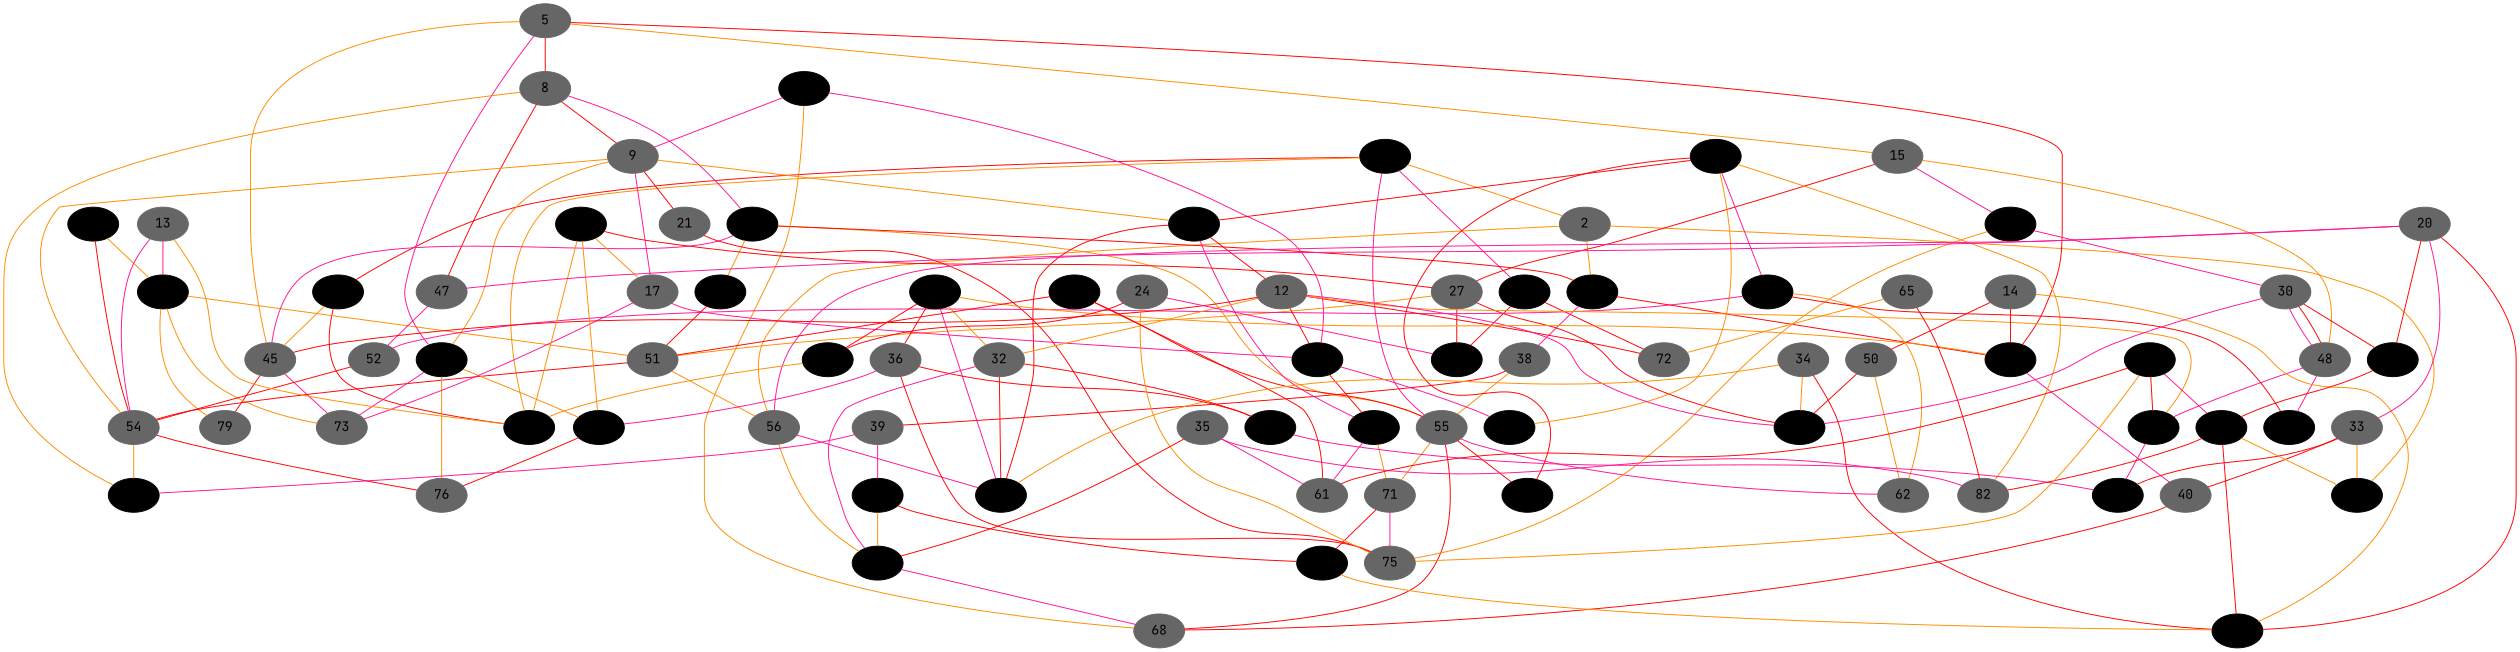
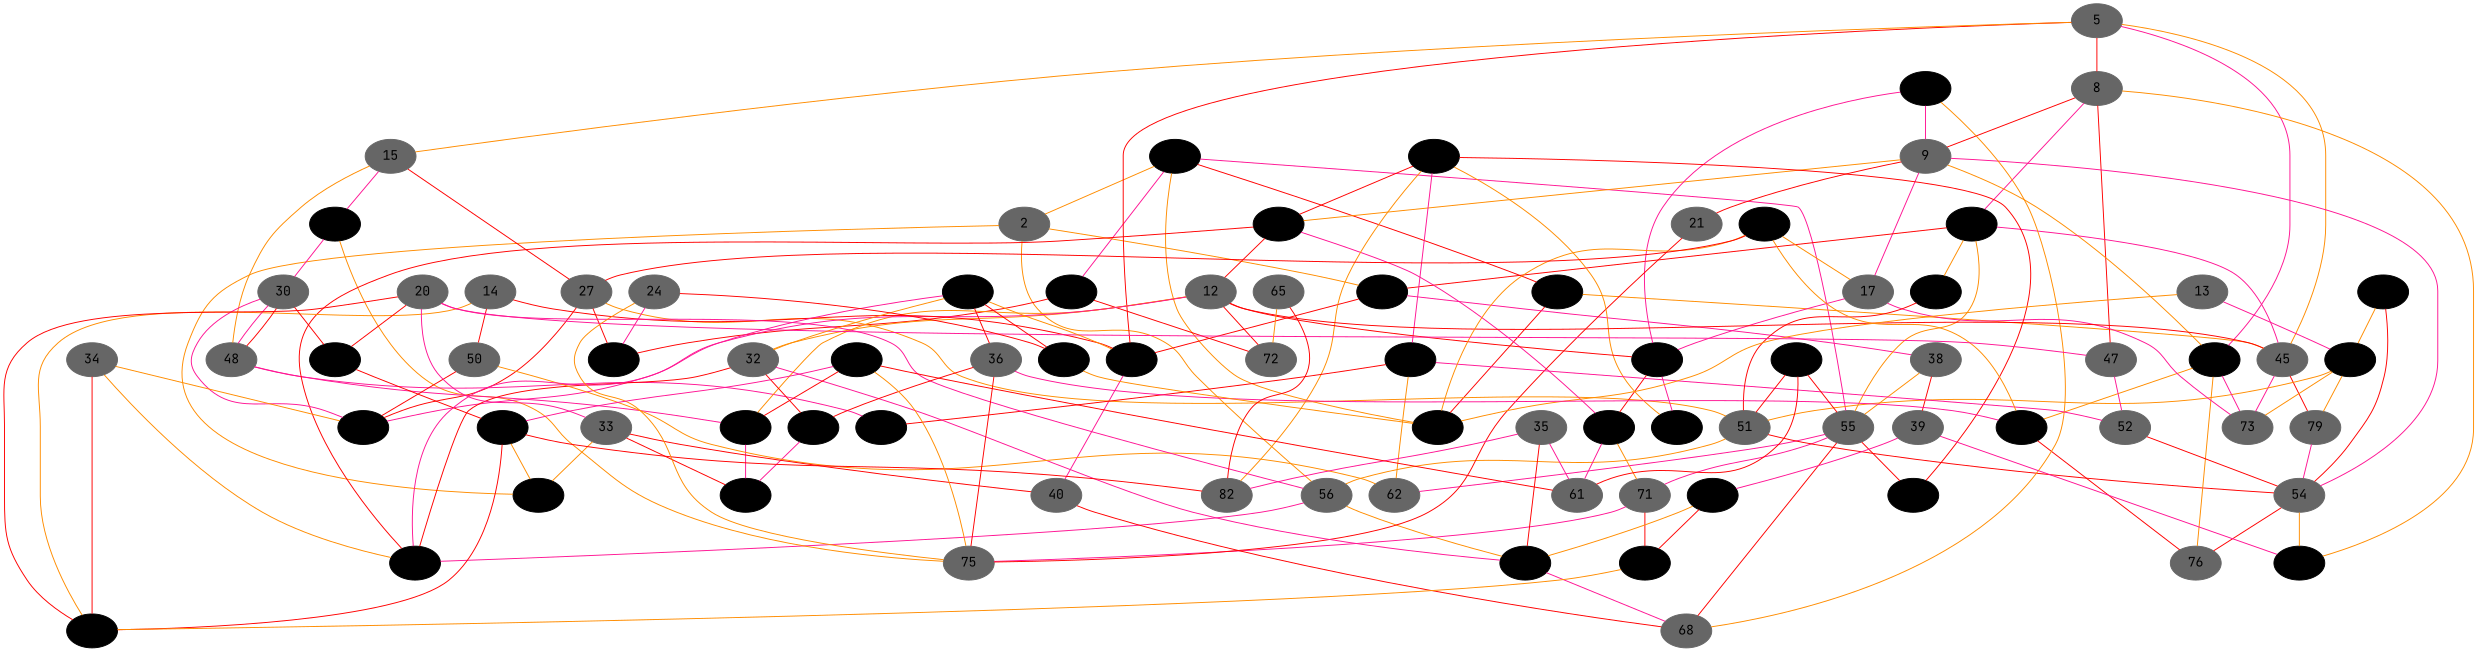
(217, 192) -> (2333, 213)
(122, 322) -> (2307, 461)
(1416, 461) -> (1742, 461)
